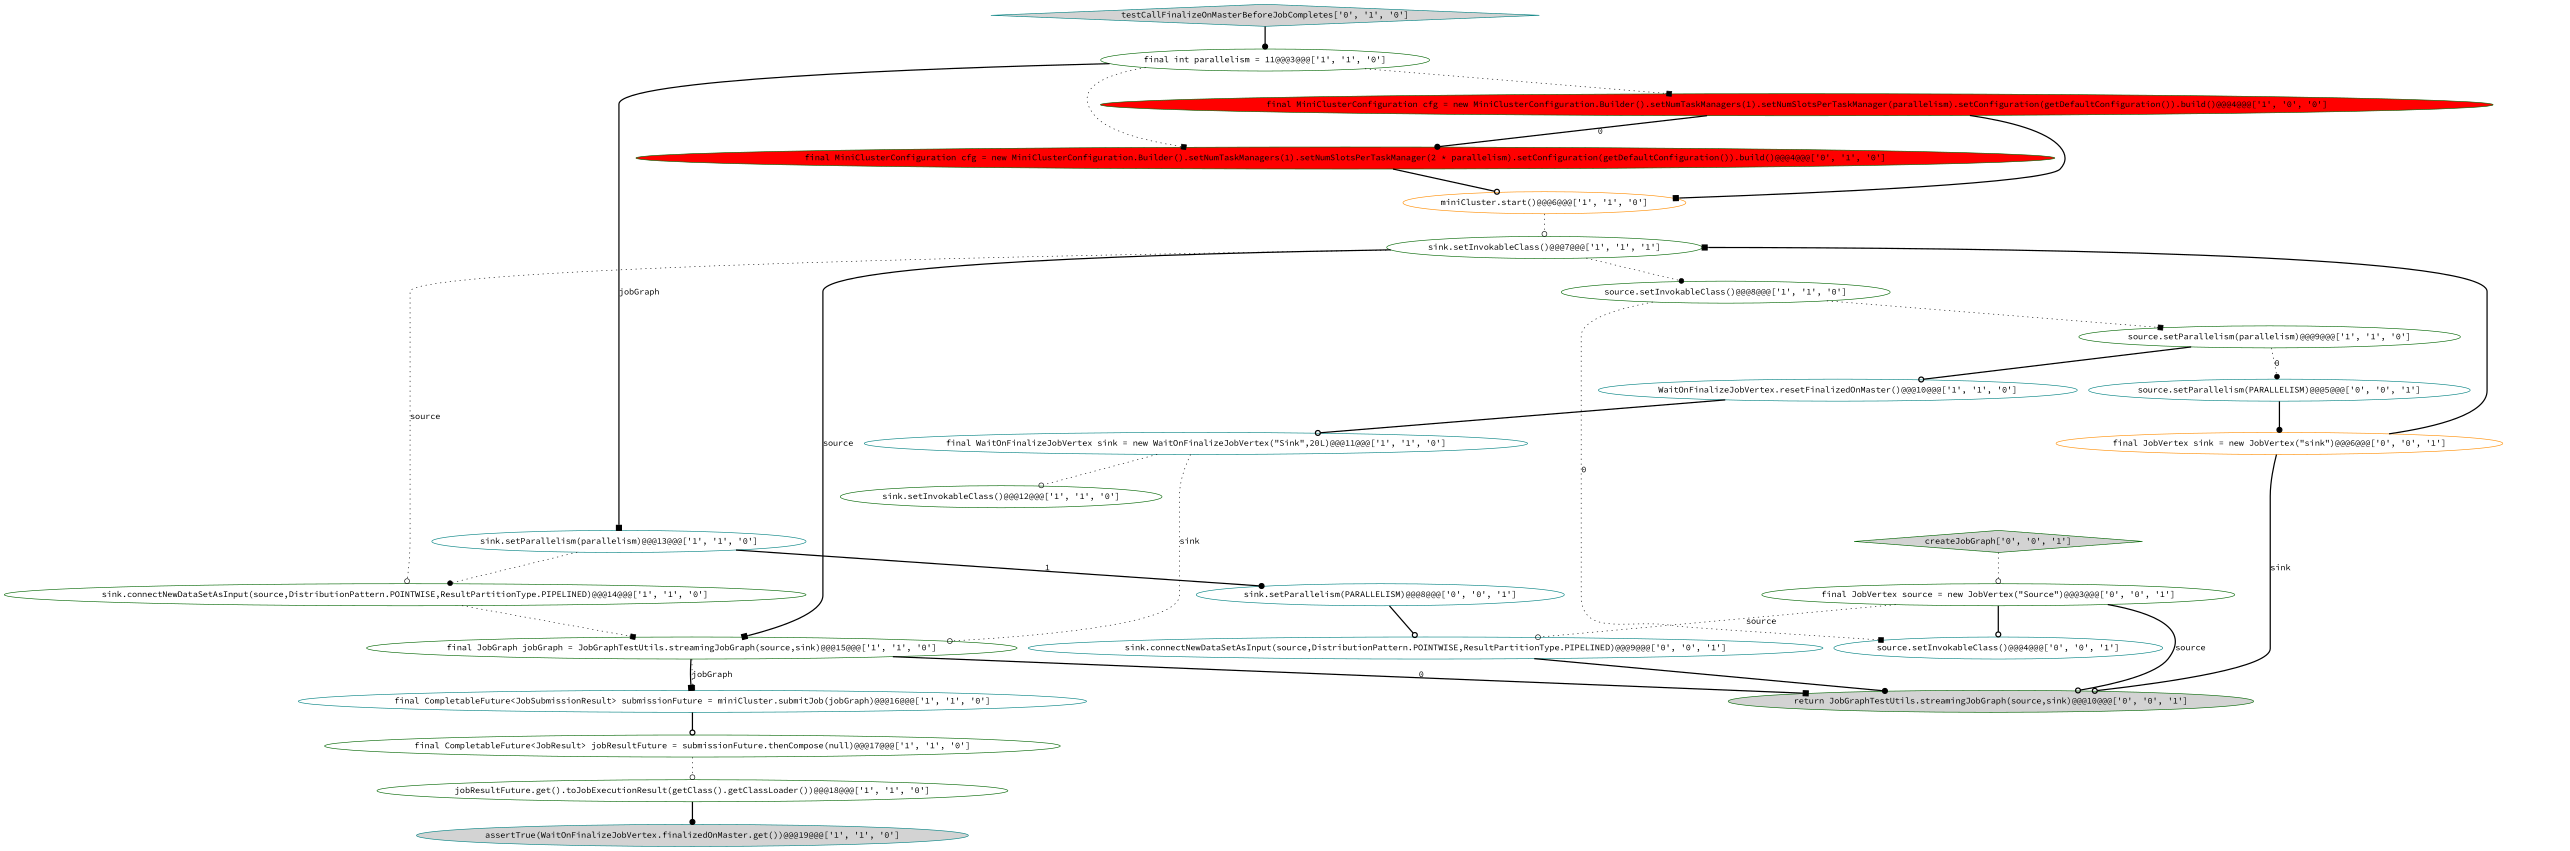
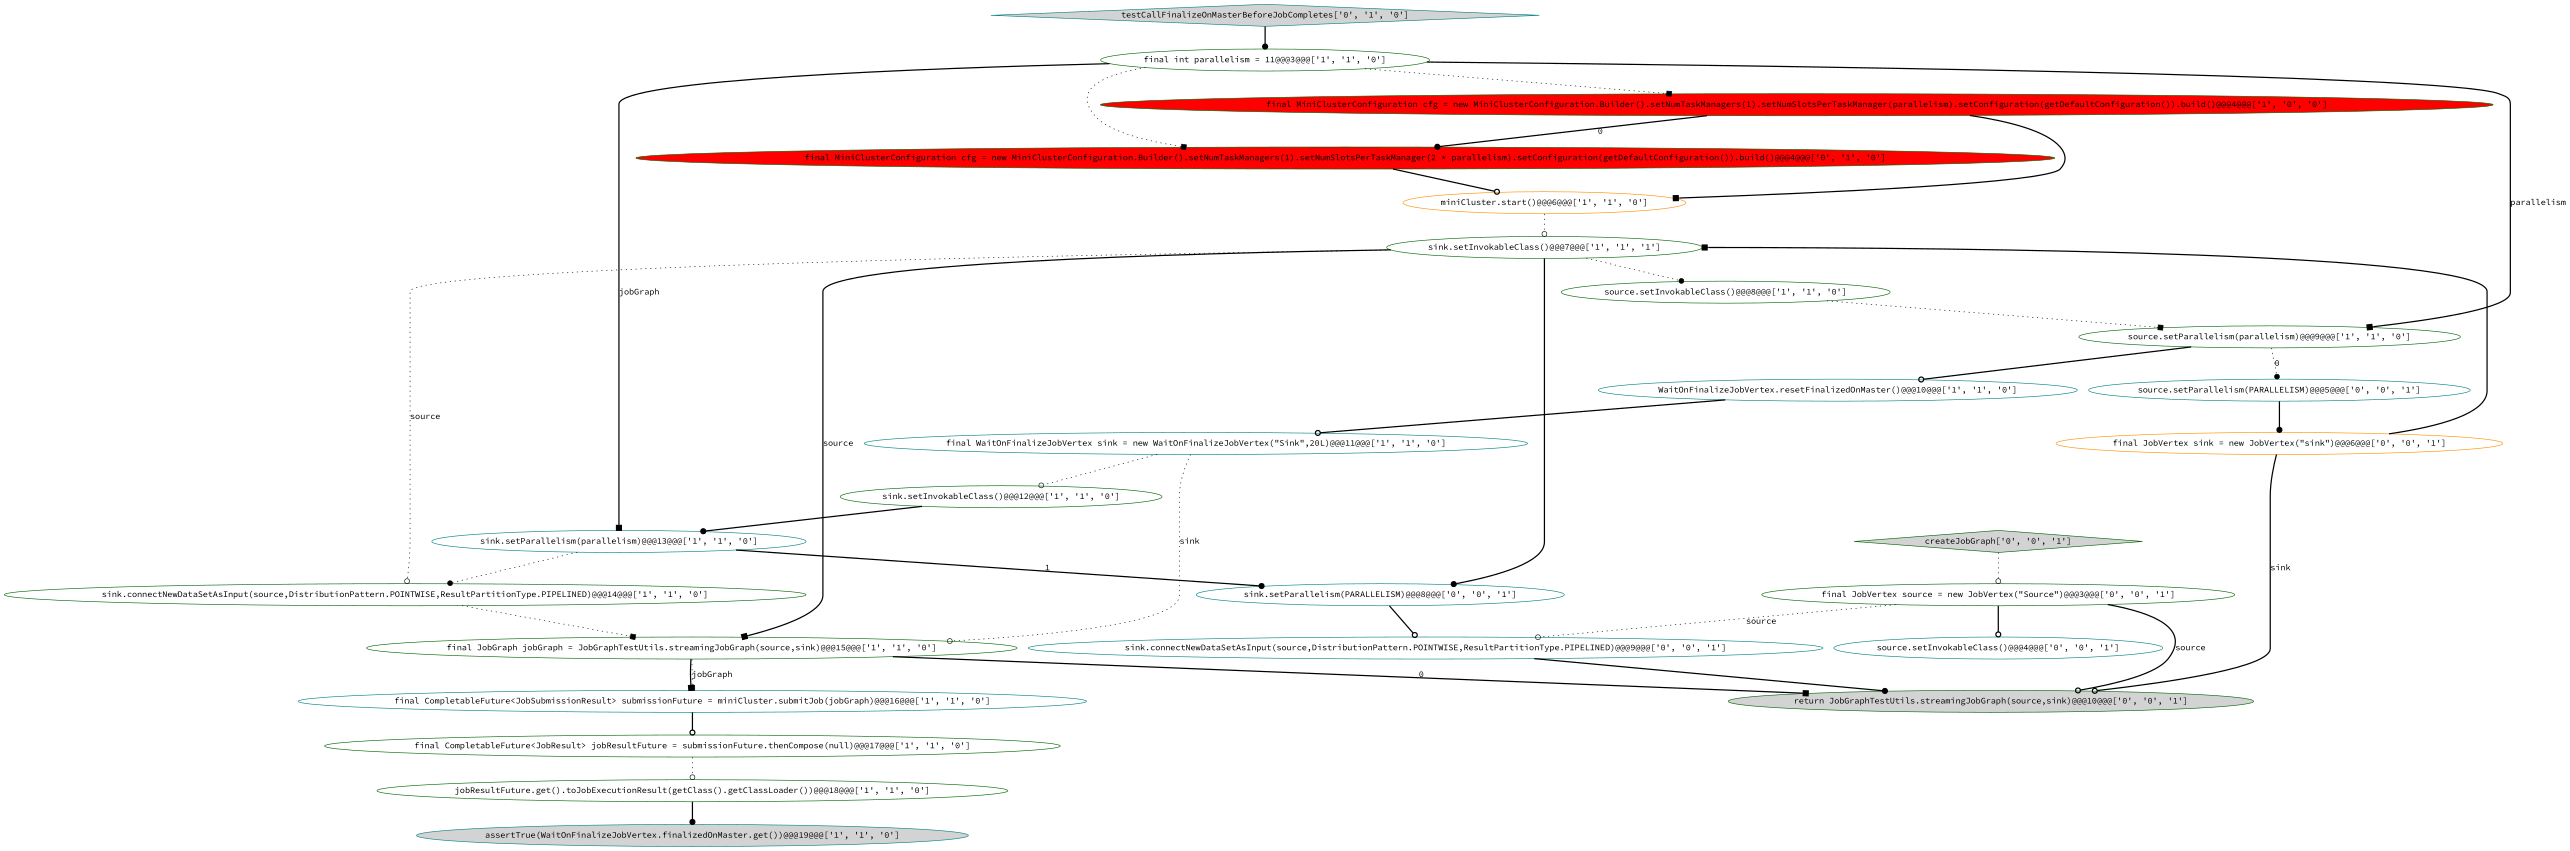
none -> (2138, 74)
none -> (1544, 451)
none -> (814, 519)
(1581, 581) -> none
